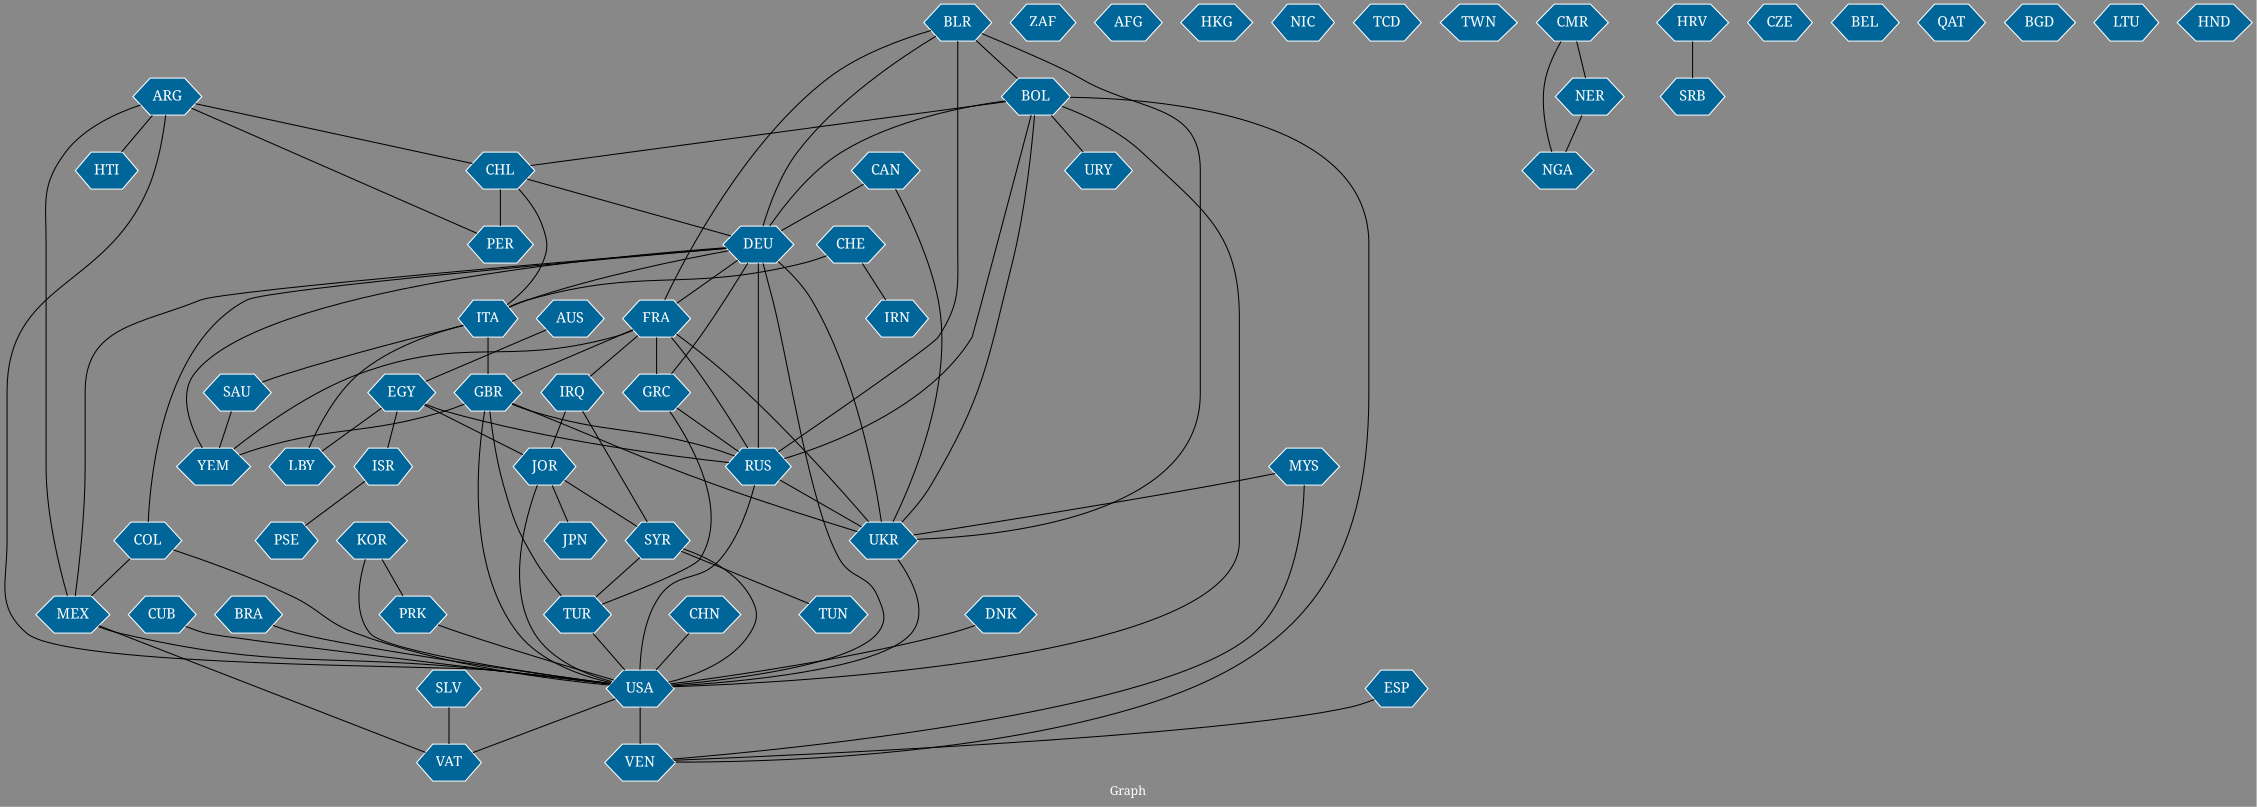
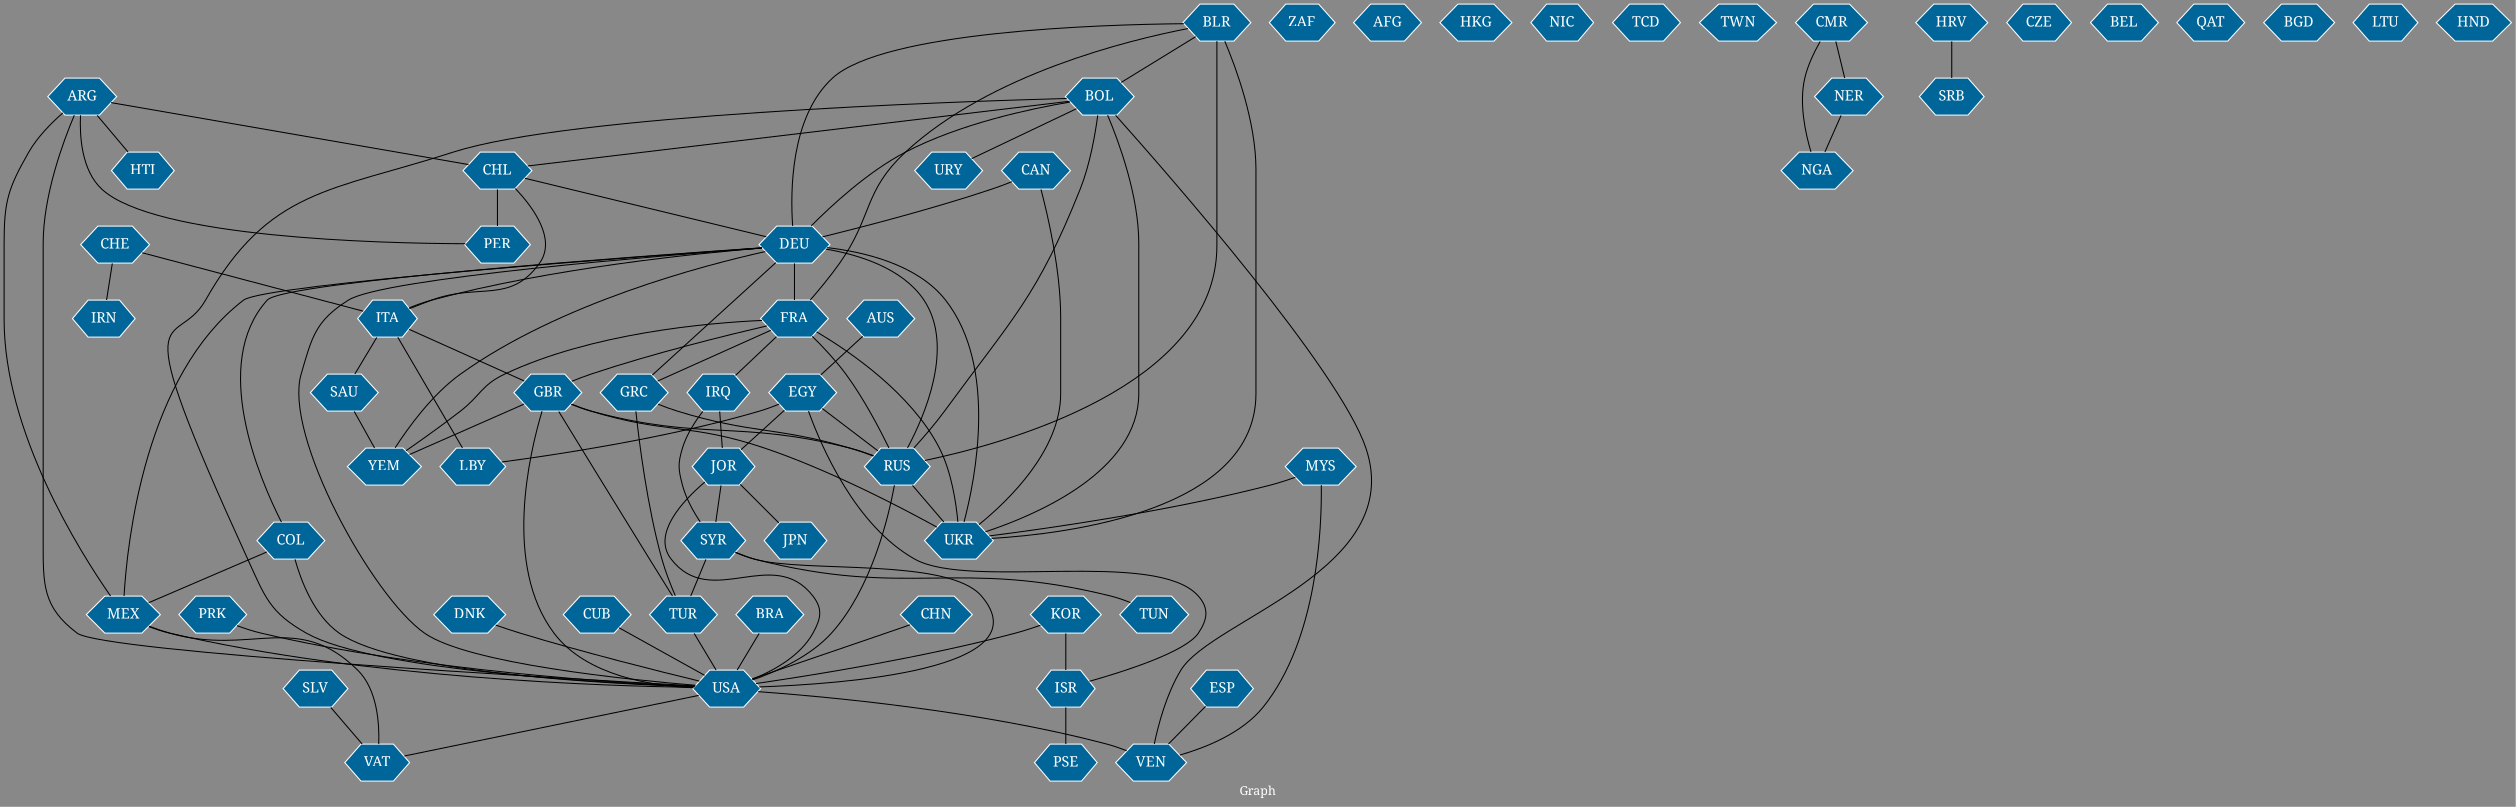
(393, 578) -> (1066, 652)
(835, 666) -> none
